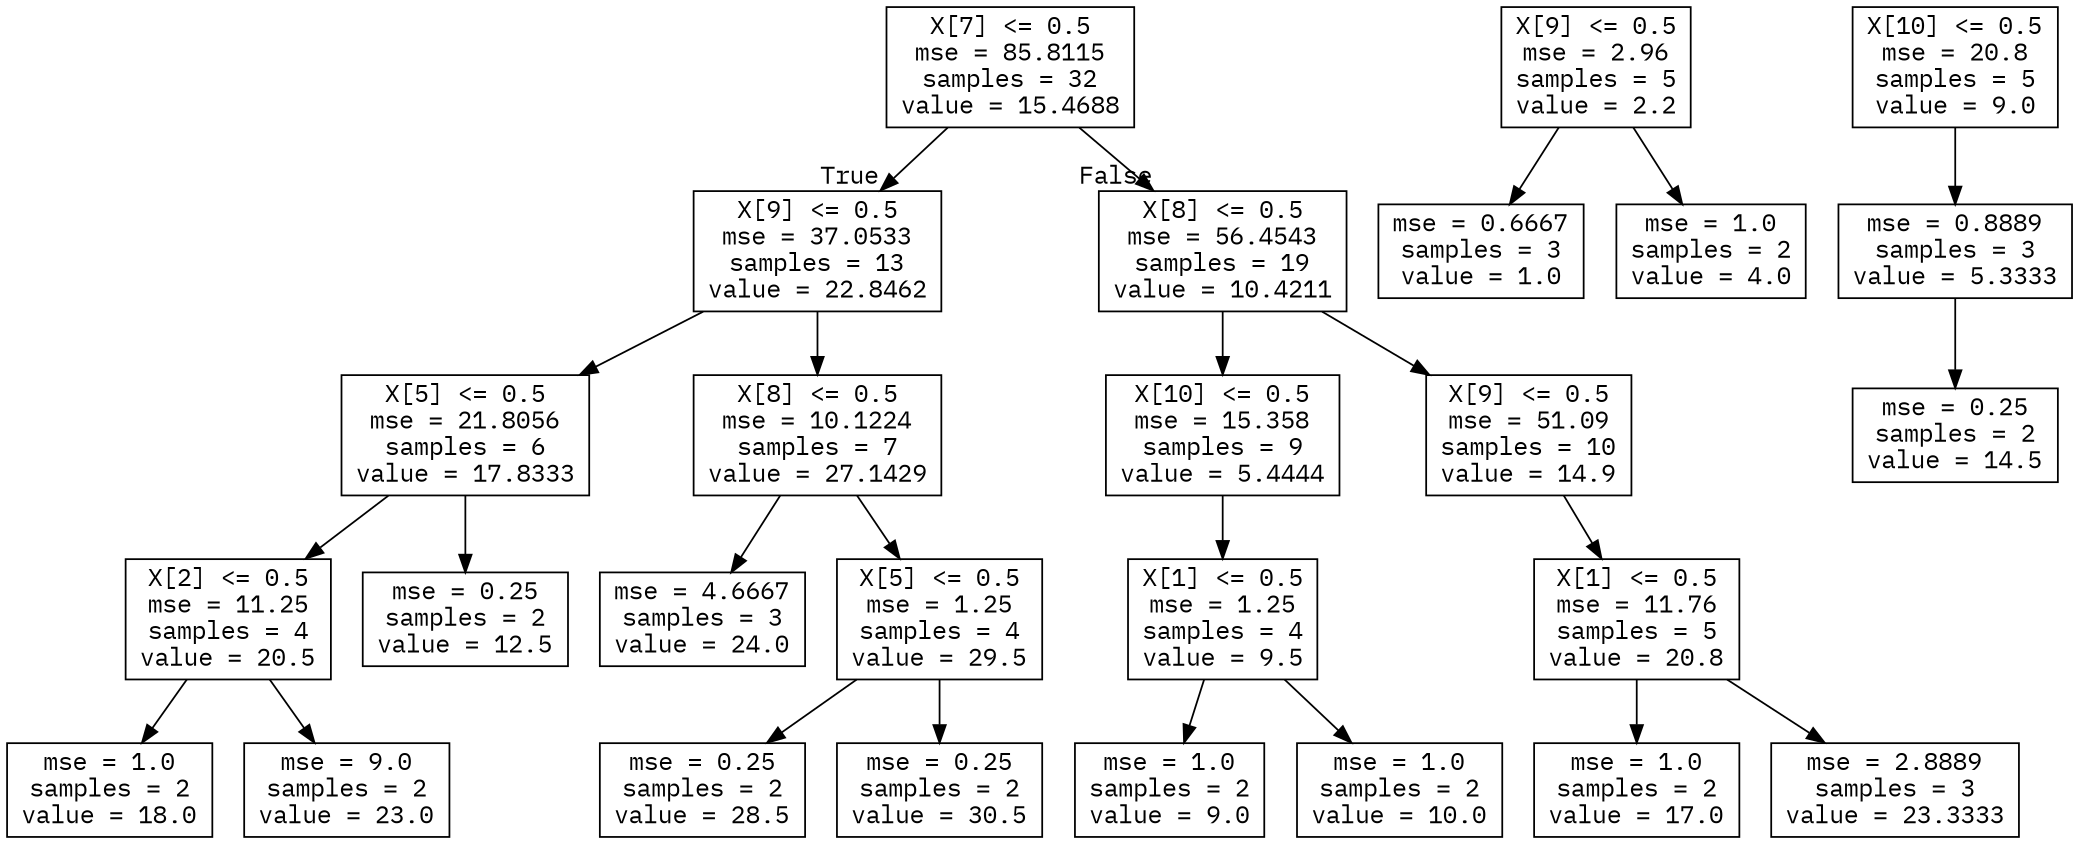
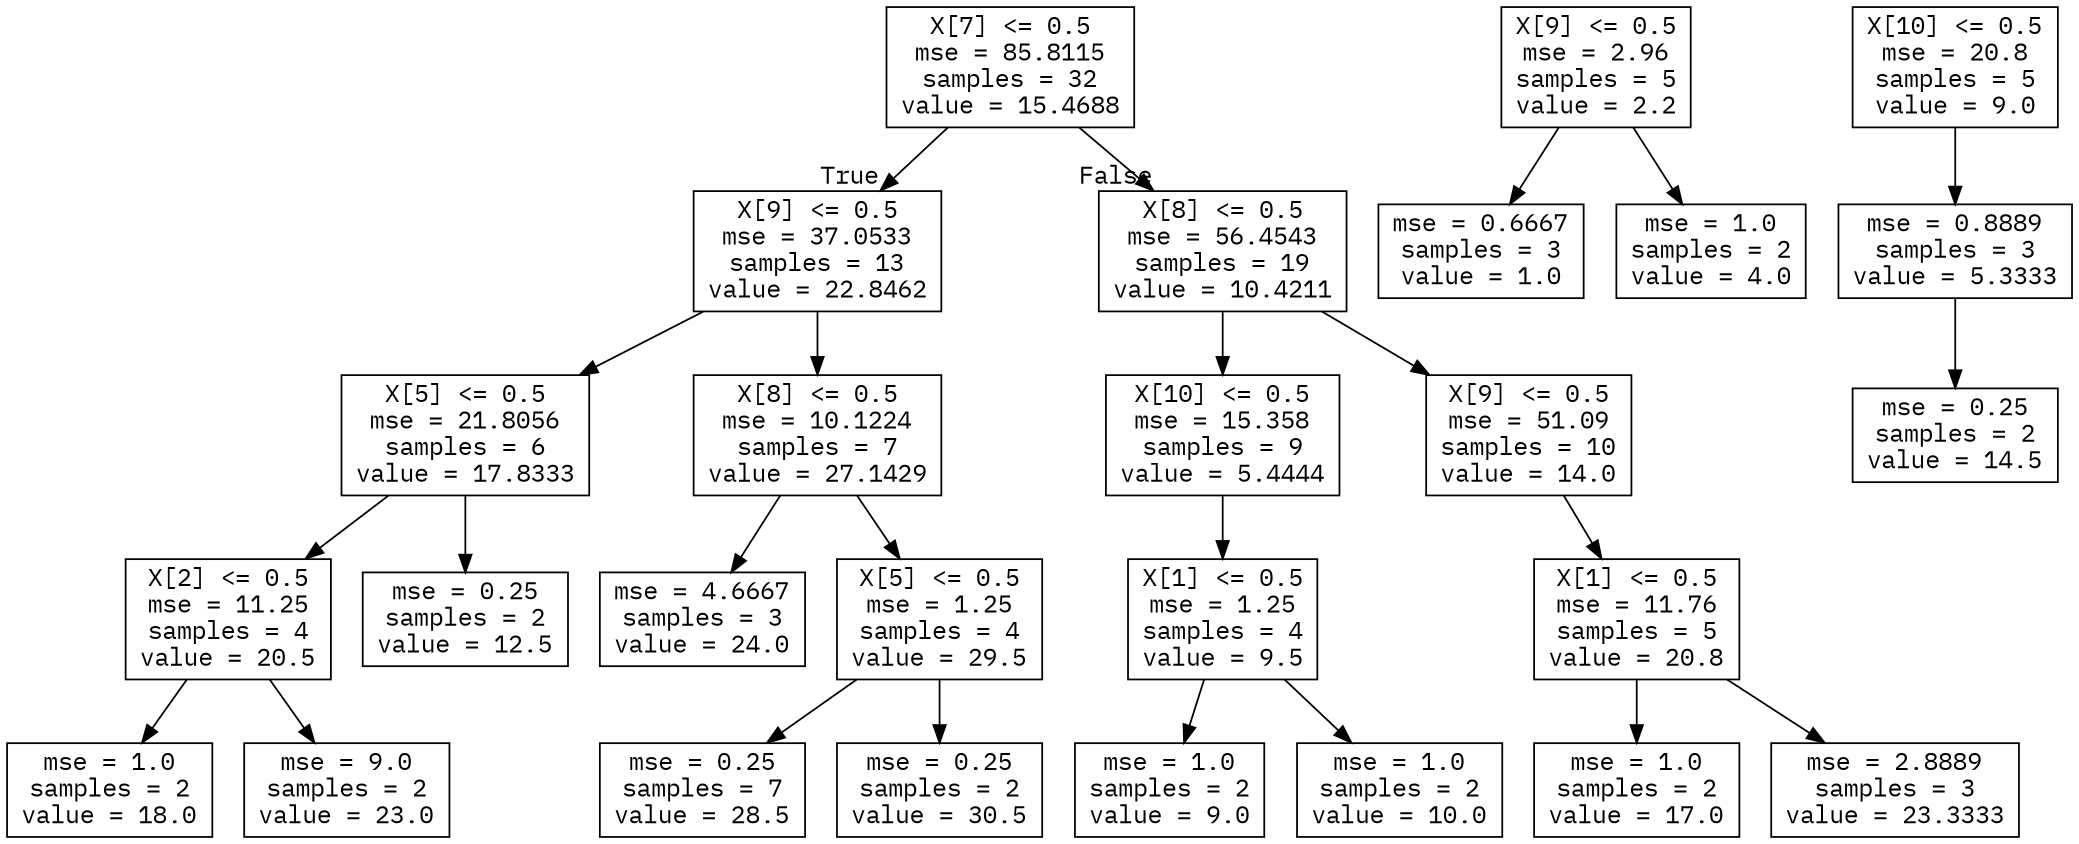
(1529, 435) -> (1529, 435)
(702, 790) -> (702, 790)
